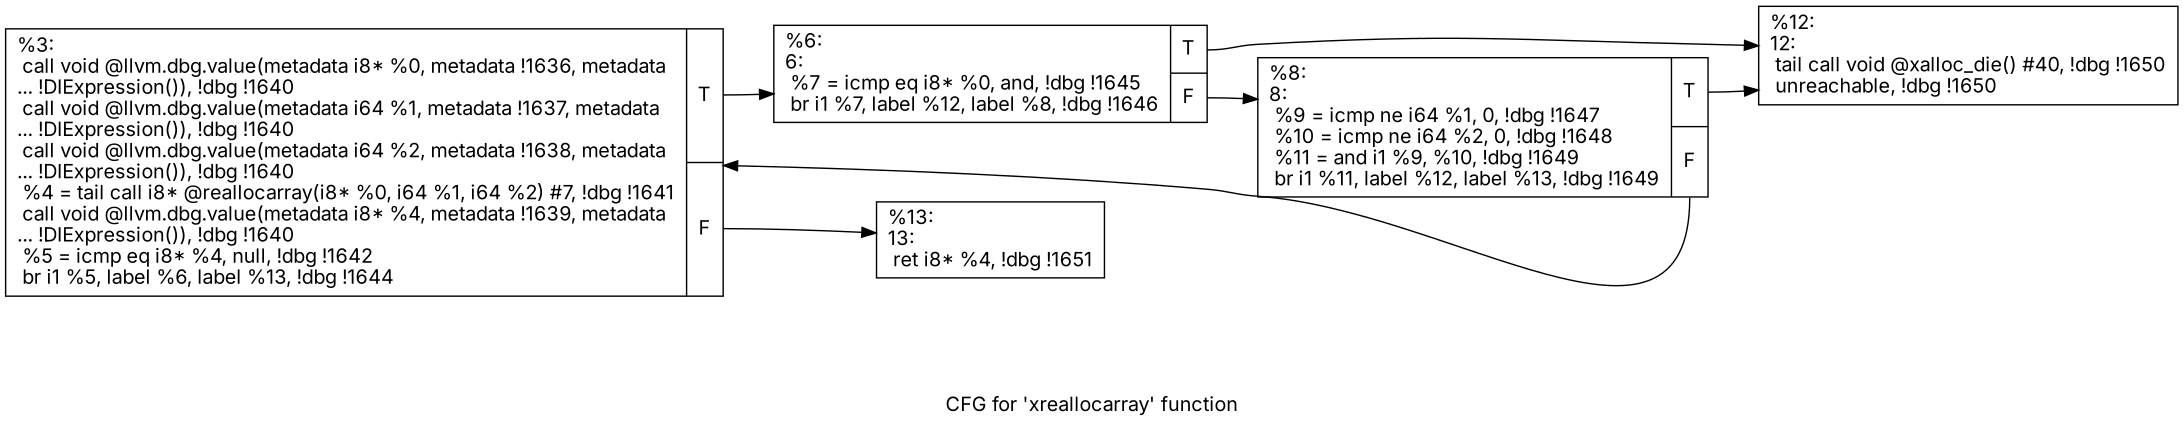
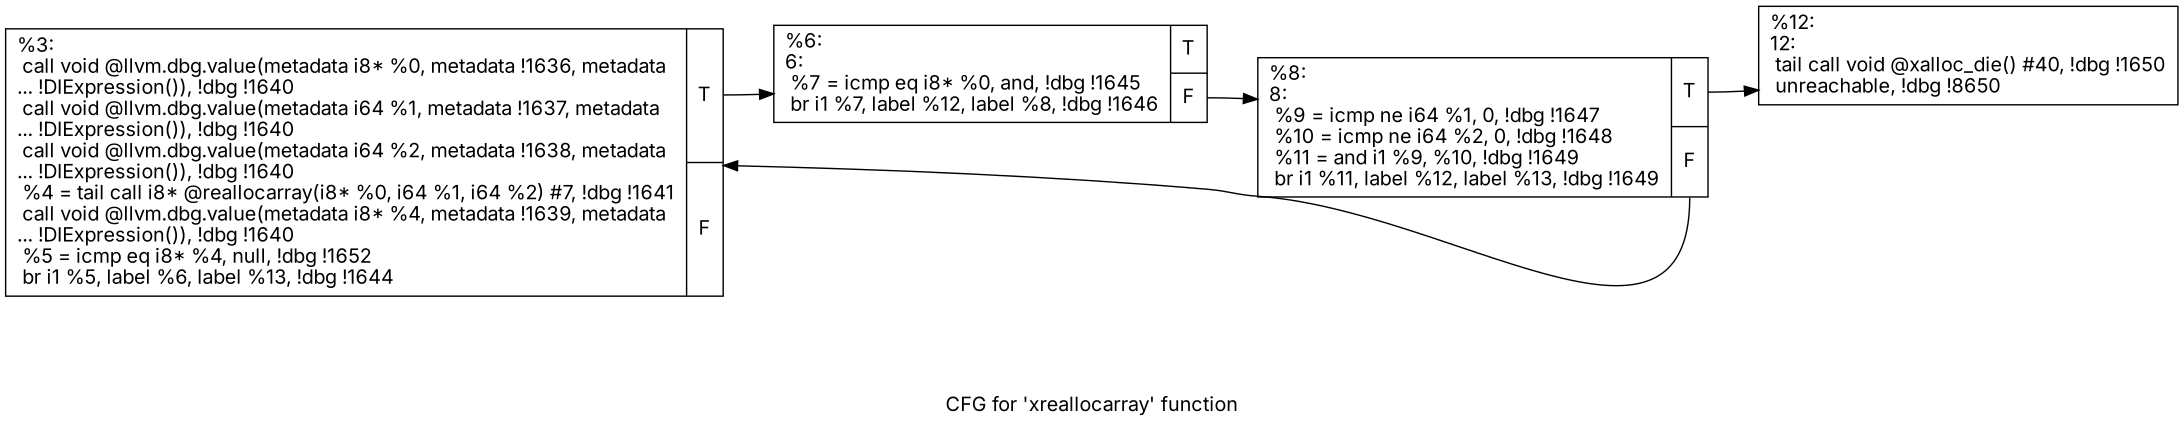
(1475, 39) -> none
(1884, 87) -> (1886, 87)
(990, 240) -> none
(195, 257) -> (195, 257)
